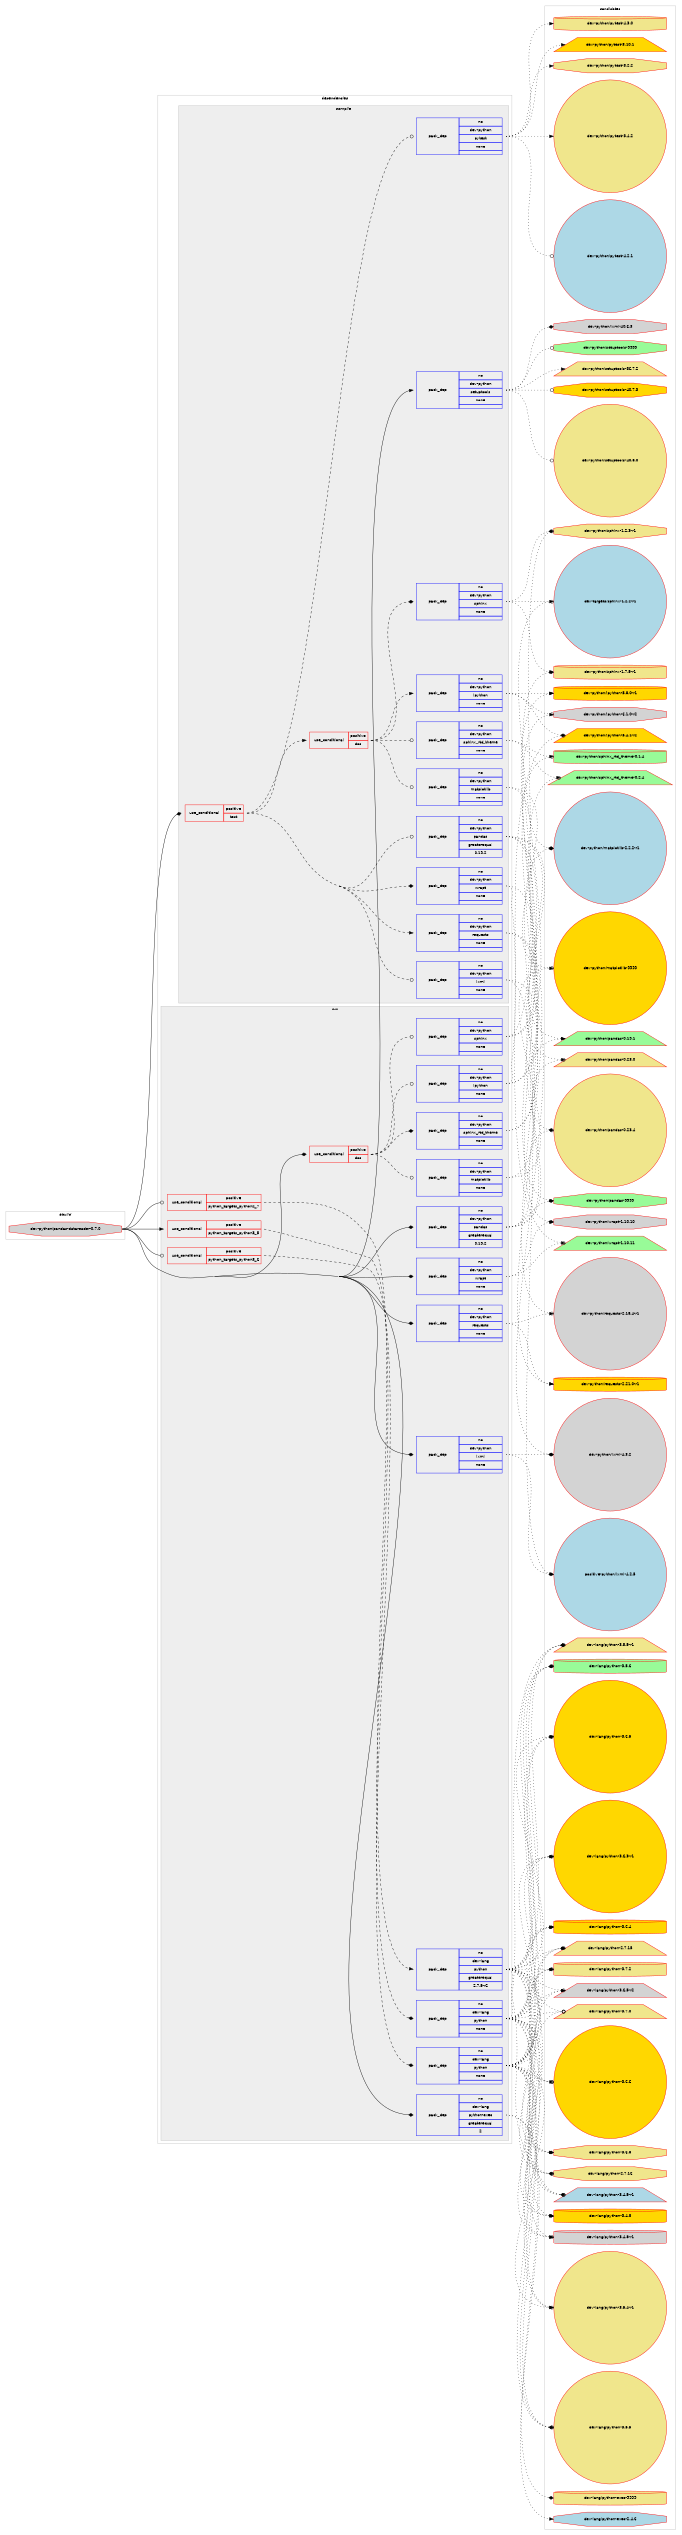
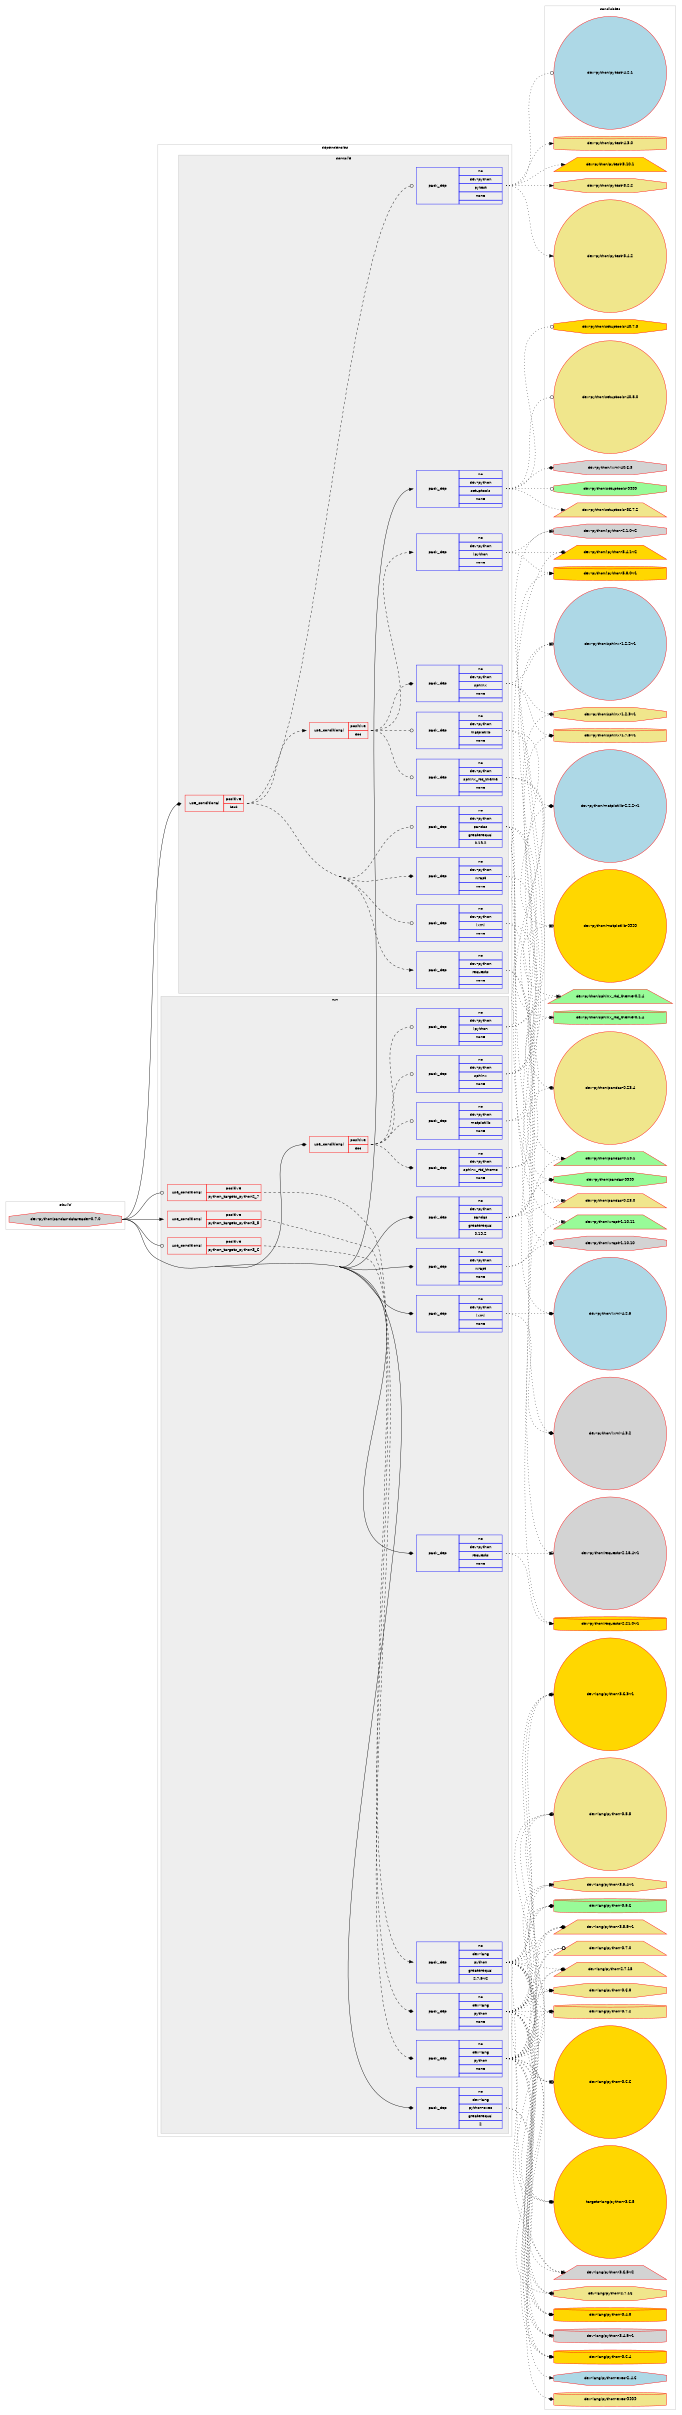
(610, 602) -> (610, 644)
(610, 1574) -> (610, 1314)
(610, 1737) -> (610, 2202)
(610, 2195) -> none
(610, 2308) -> (610, 1885)
